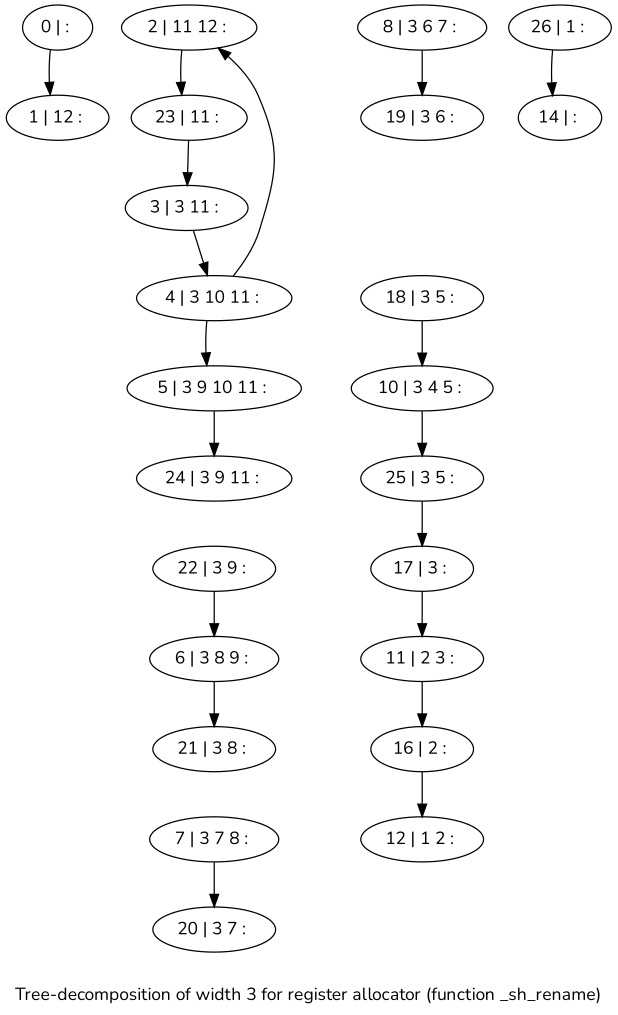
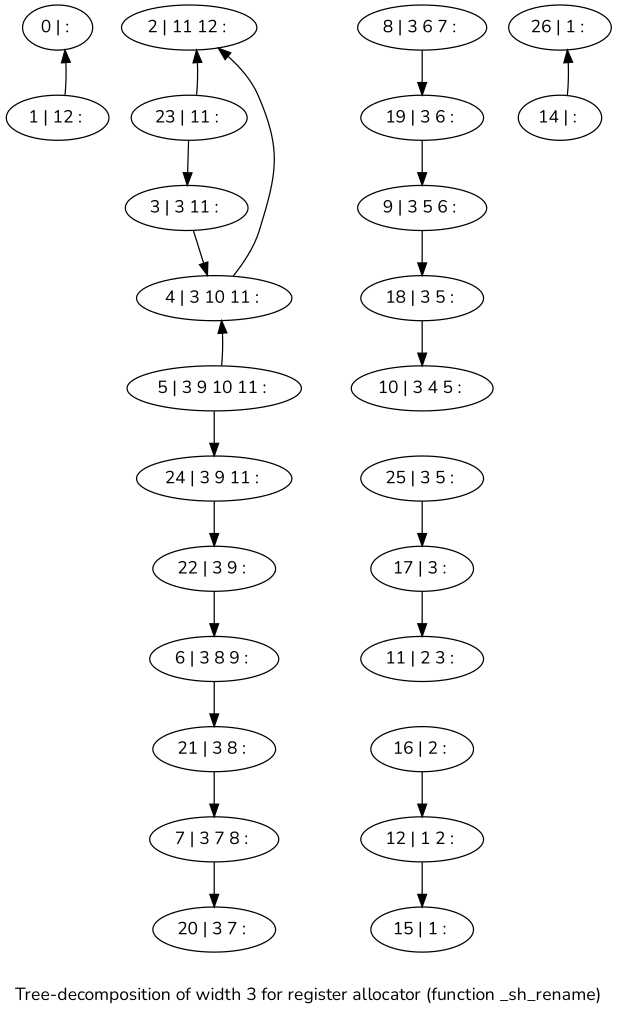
(49, 66) -> (66, 79)
(181, 66) -> (198, 79)
(552, 66) -> (568, 79)
none -> (422, 208)
(206, 337) -> (223, 349)
(422, 427) -> none
none -> (214, 518)
(422, 698) -> none
none -> (214, 788)
none -> (422, 930)
